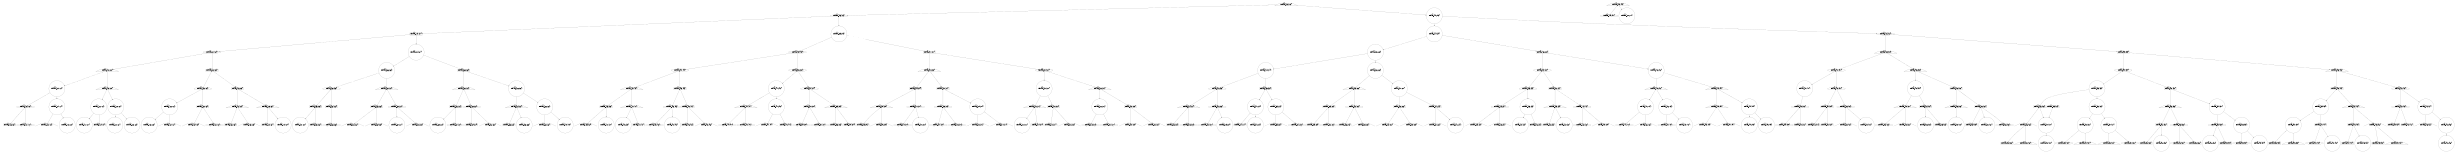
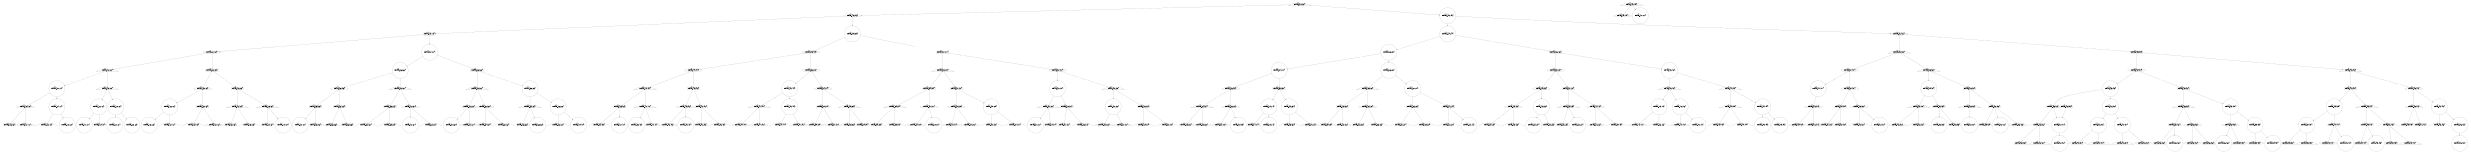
none -> (347, 125)
